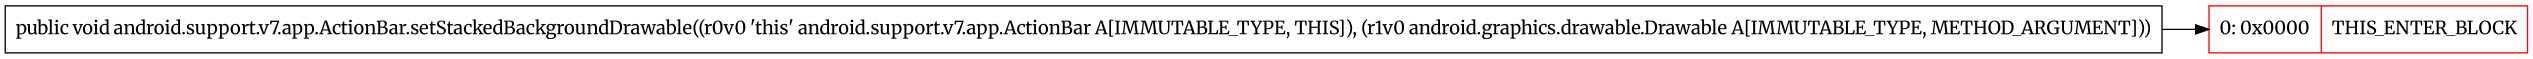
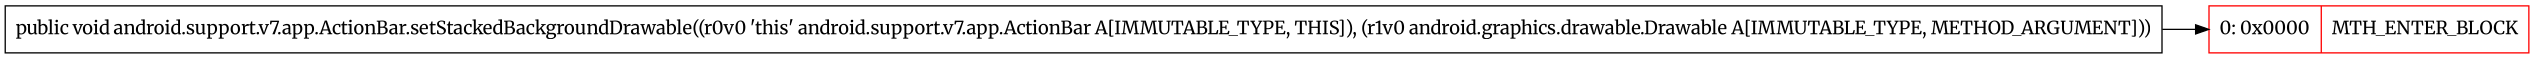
(2424, 29) -> (2425, 29)
